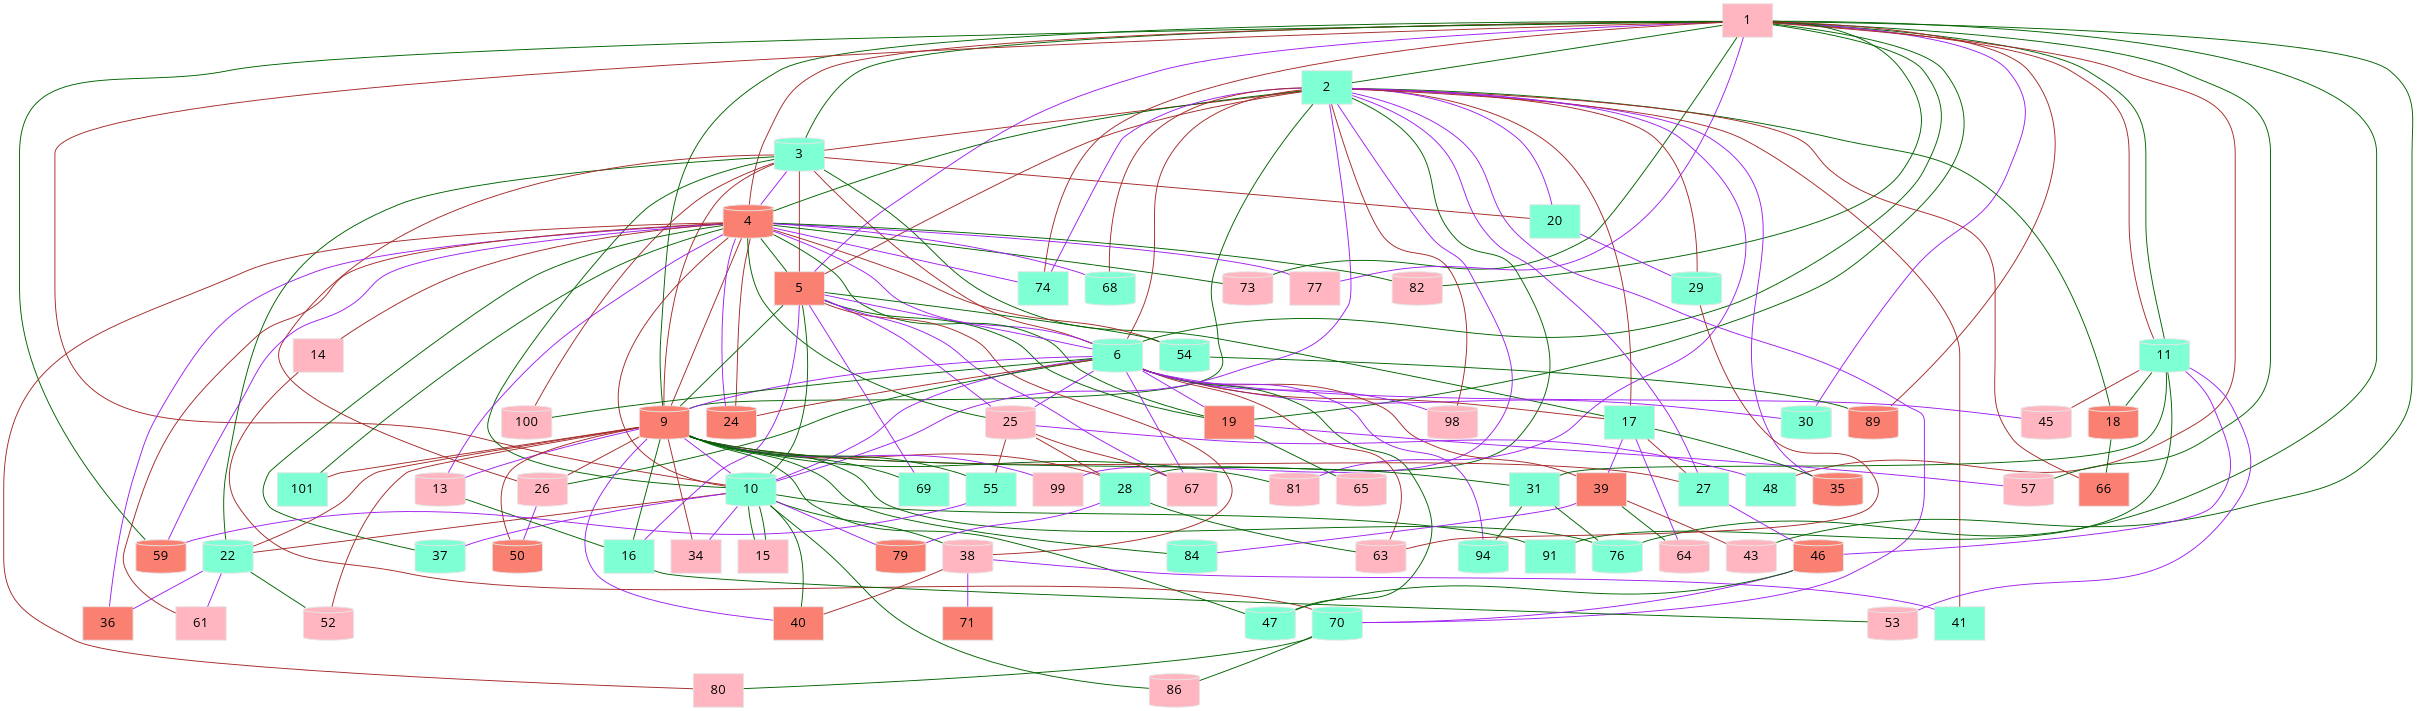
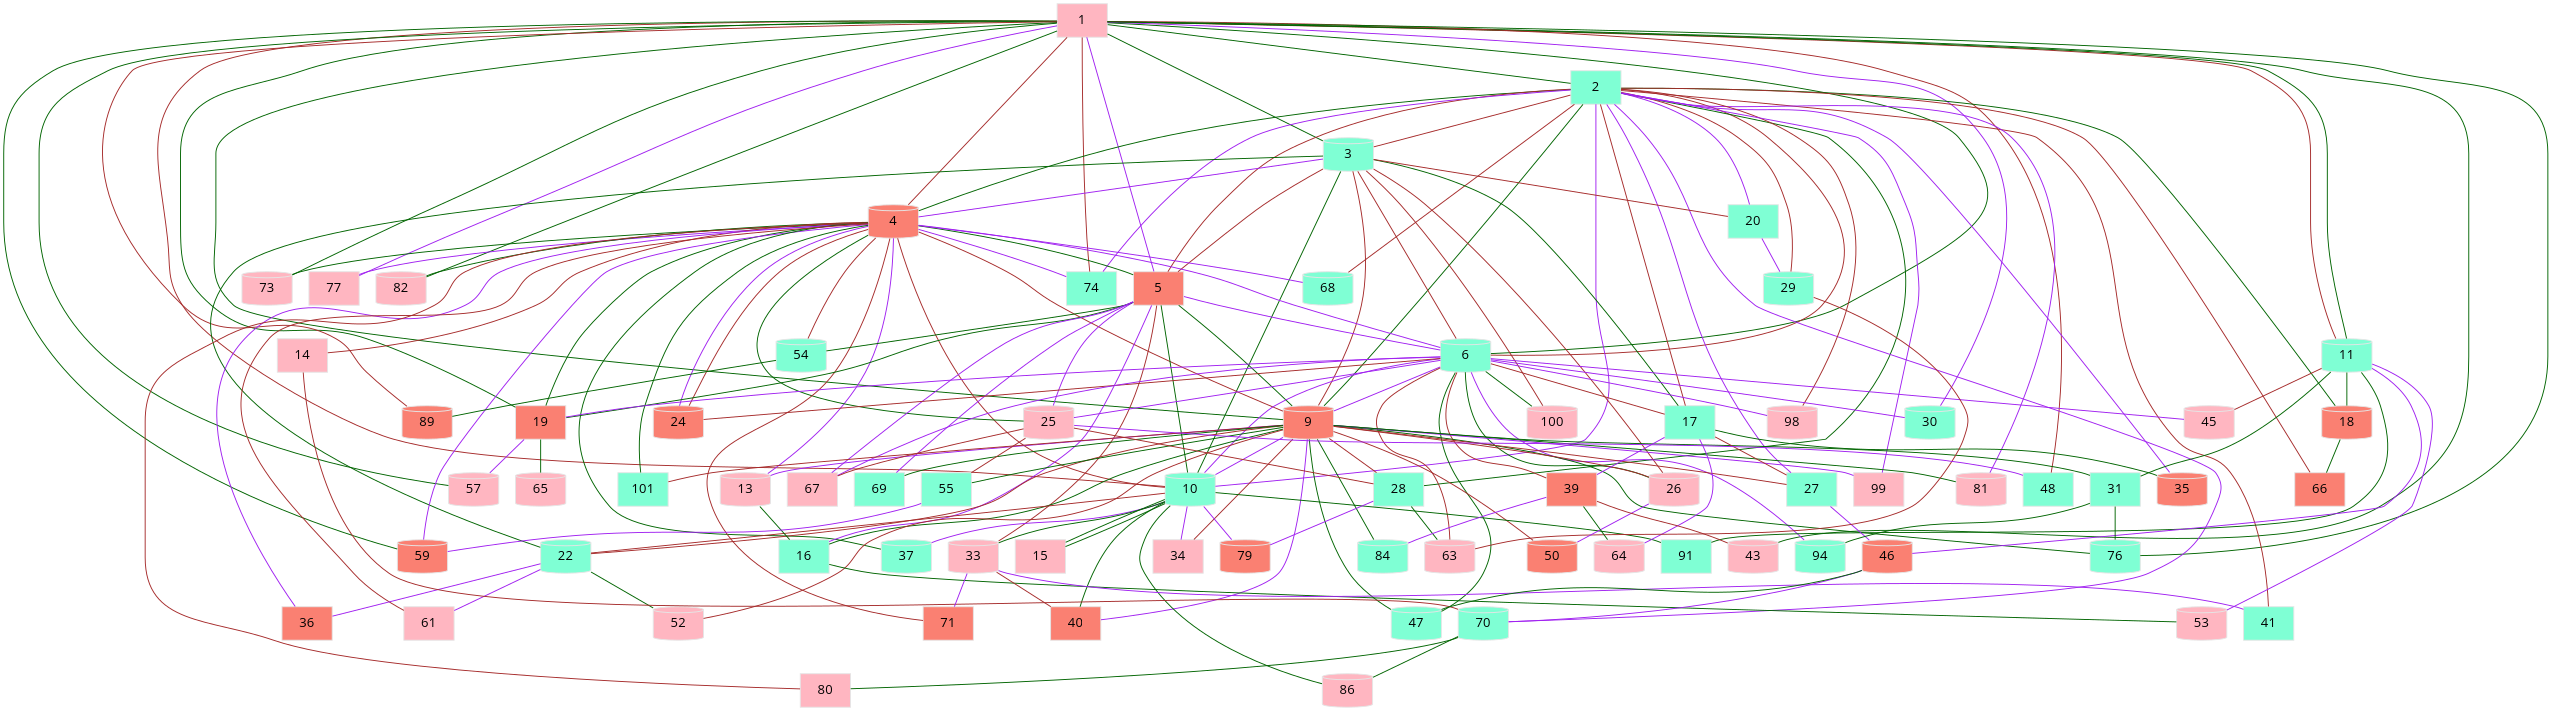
none -> (723, 451)
(968, 556) -> (973, 556)
